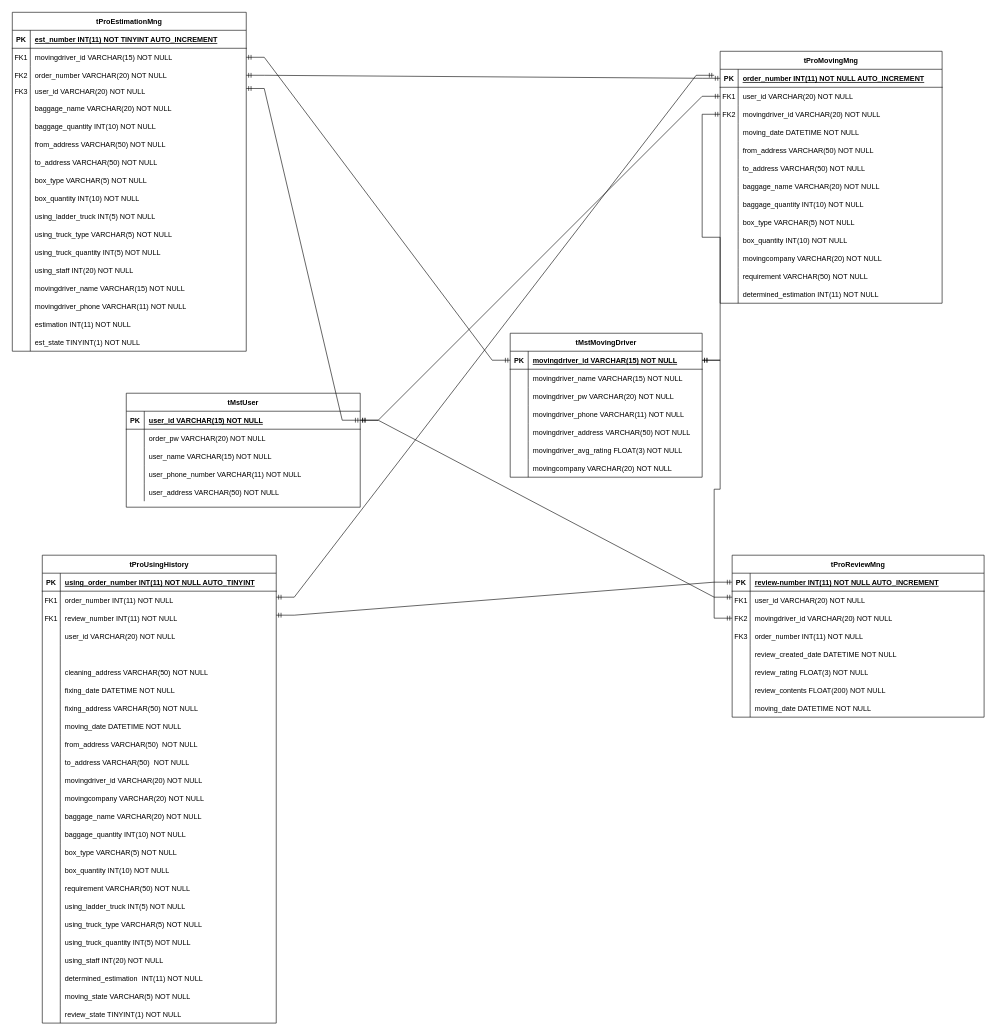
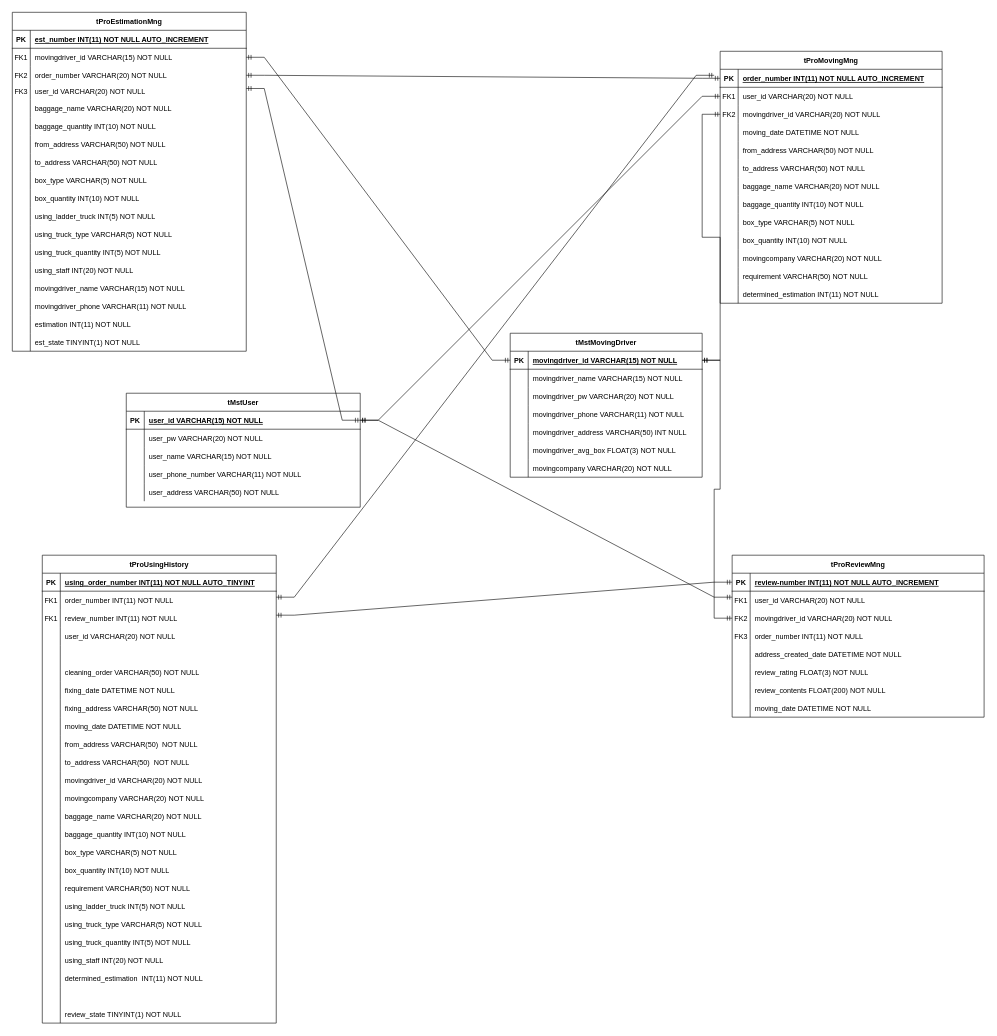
(122, 40) -> (116, 40)
(611, 433) -> (611, 433)
(204, 439) -> (202, 439)
(610, 451) -> (605, 451)
(826, 655) -> (829, 655)
(135, 673) -> (131, 673)
(168, 996) -> none
